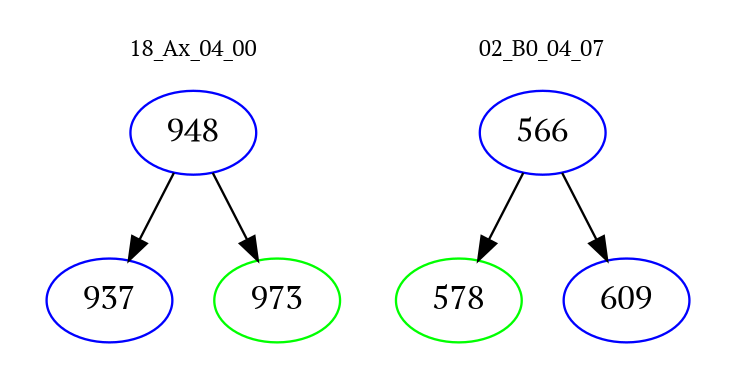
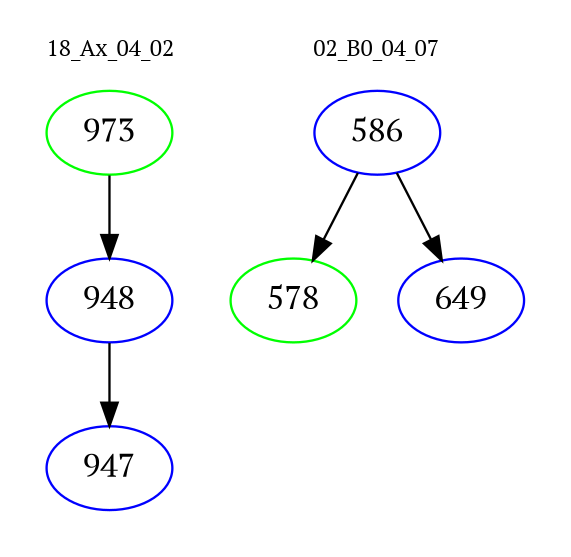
(193, 50) -> (111, 50)
(543, 133) -> (377, 133)
(230, 206) -> (109, 205)
(109, 300) -> (109, 468)
(627, 300) -> (461, 300)
